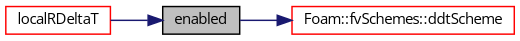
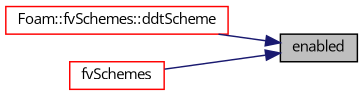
(58, 20) -> (117, 76)
(259, 20) -> (242, 38)
